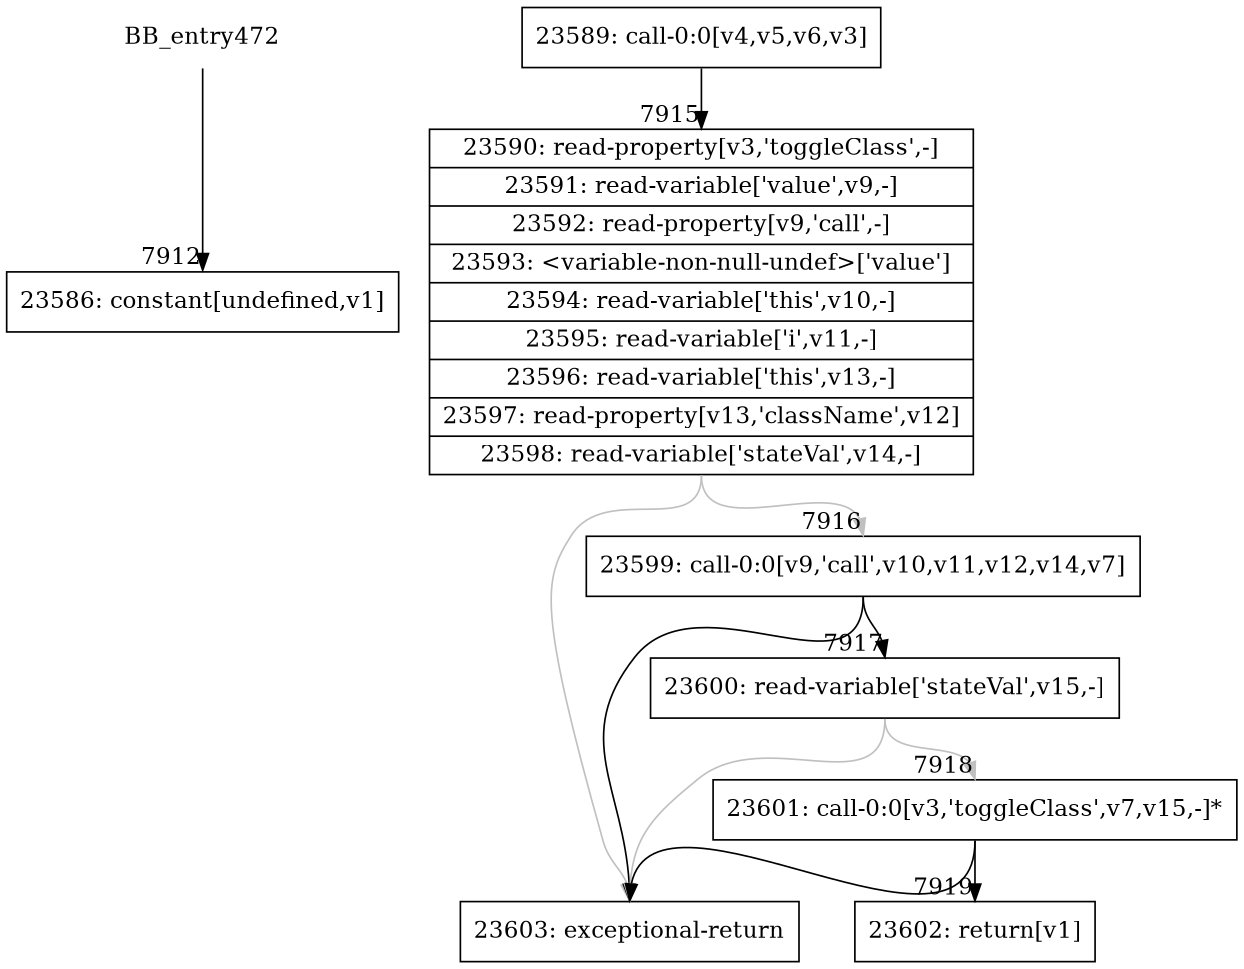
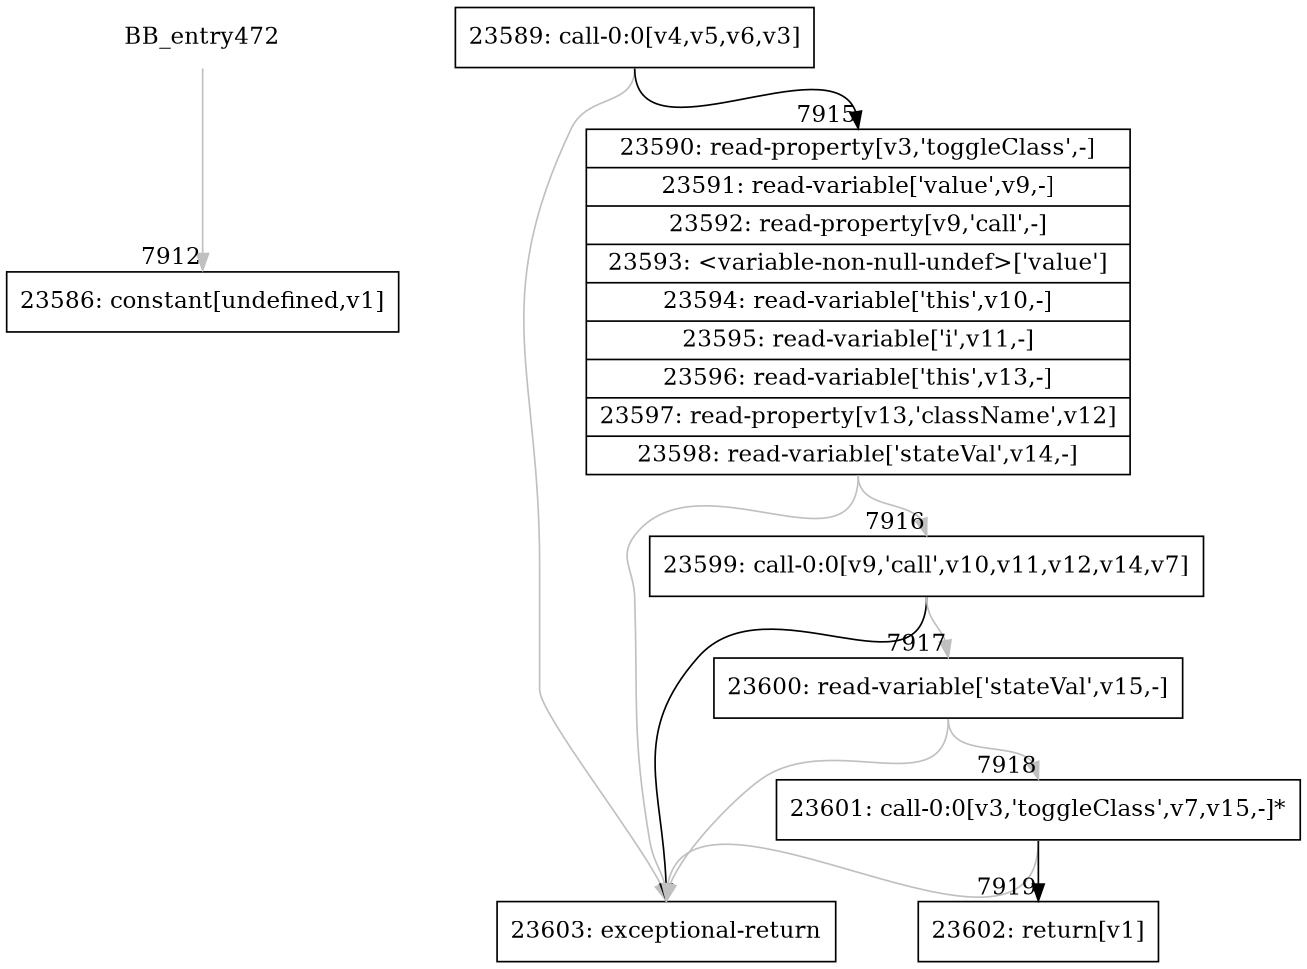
(203, 161) -> (203, 161)
none -> (536, 474)
(870, 620) -> (933, 620)
(811, 873) -> (860, 873)
